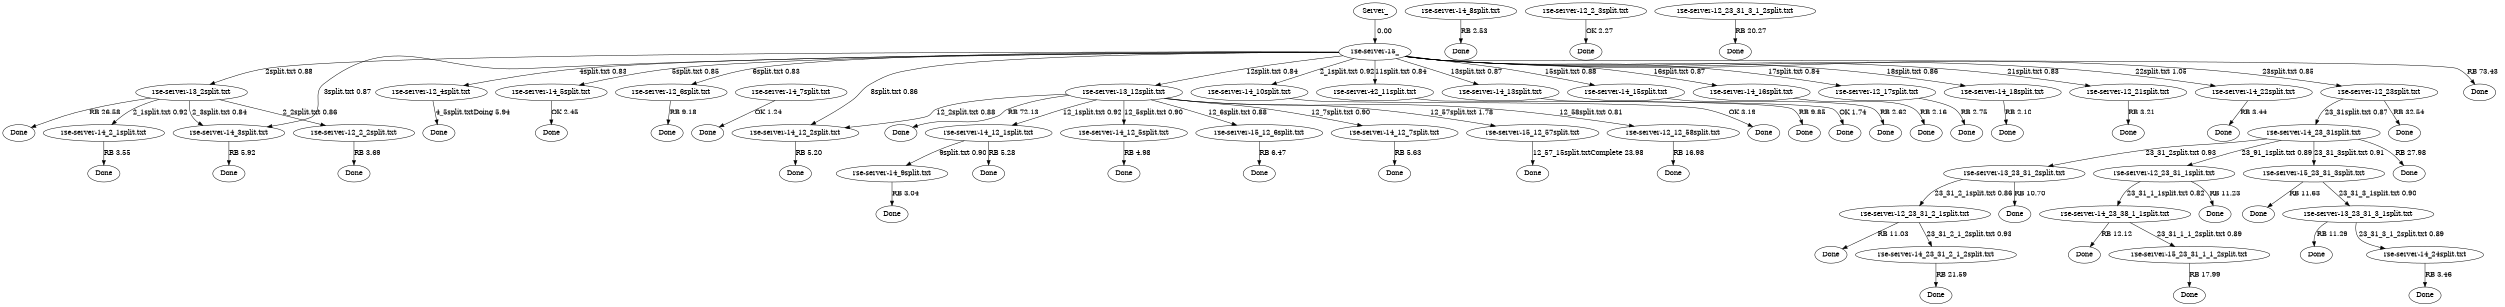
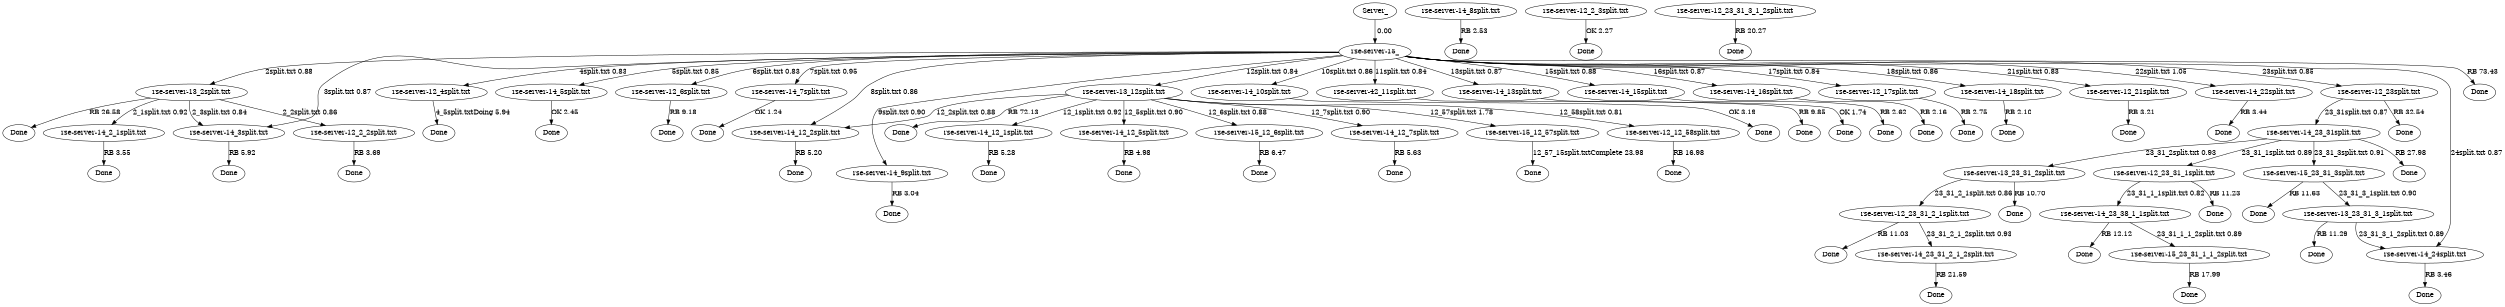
none -> (1066, 56)
none -> (2251, 66)
(1347, 72) -> (1347, 72)
(937, 151) -> (1082, 82)
(2277, 153) -> (2277, 153)
